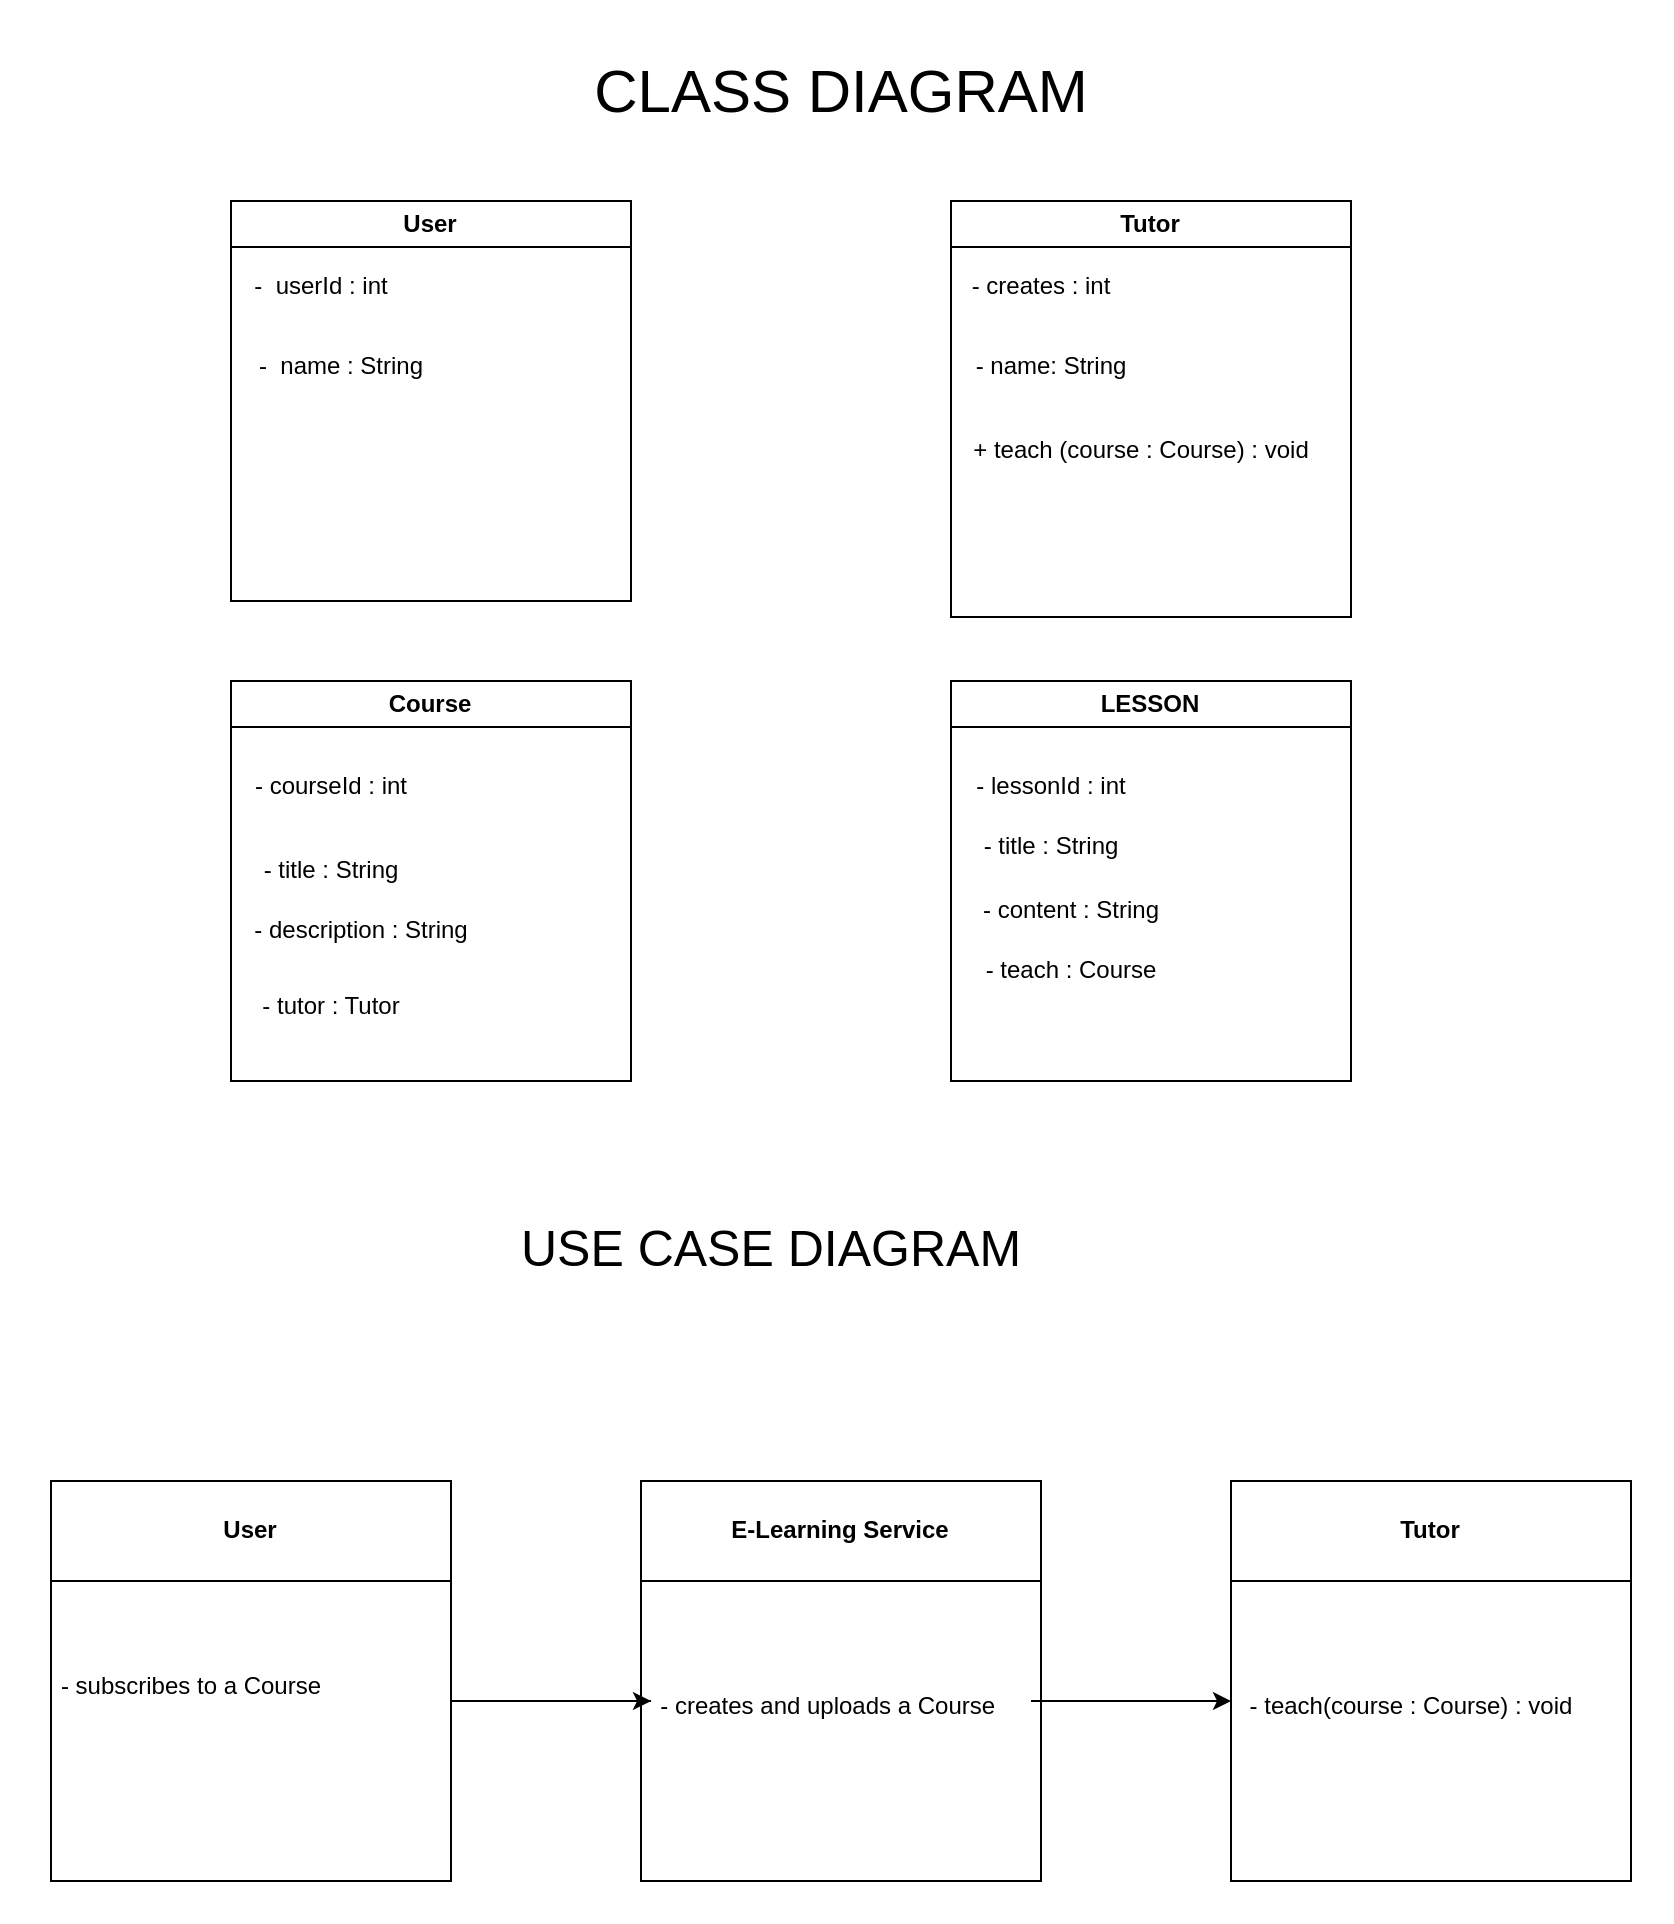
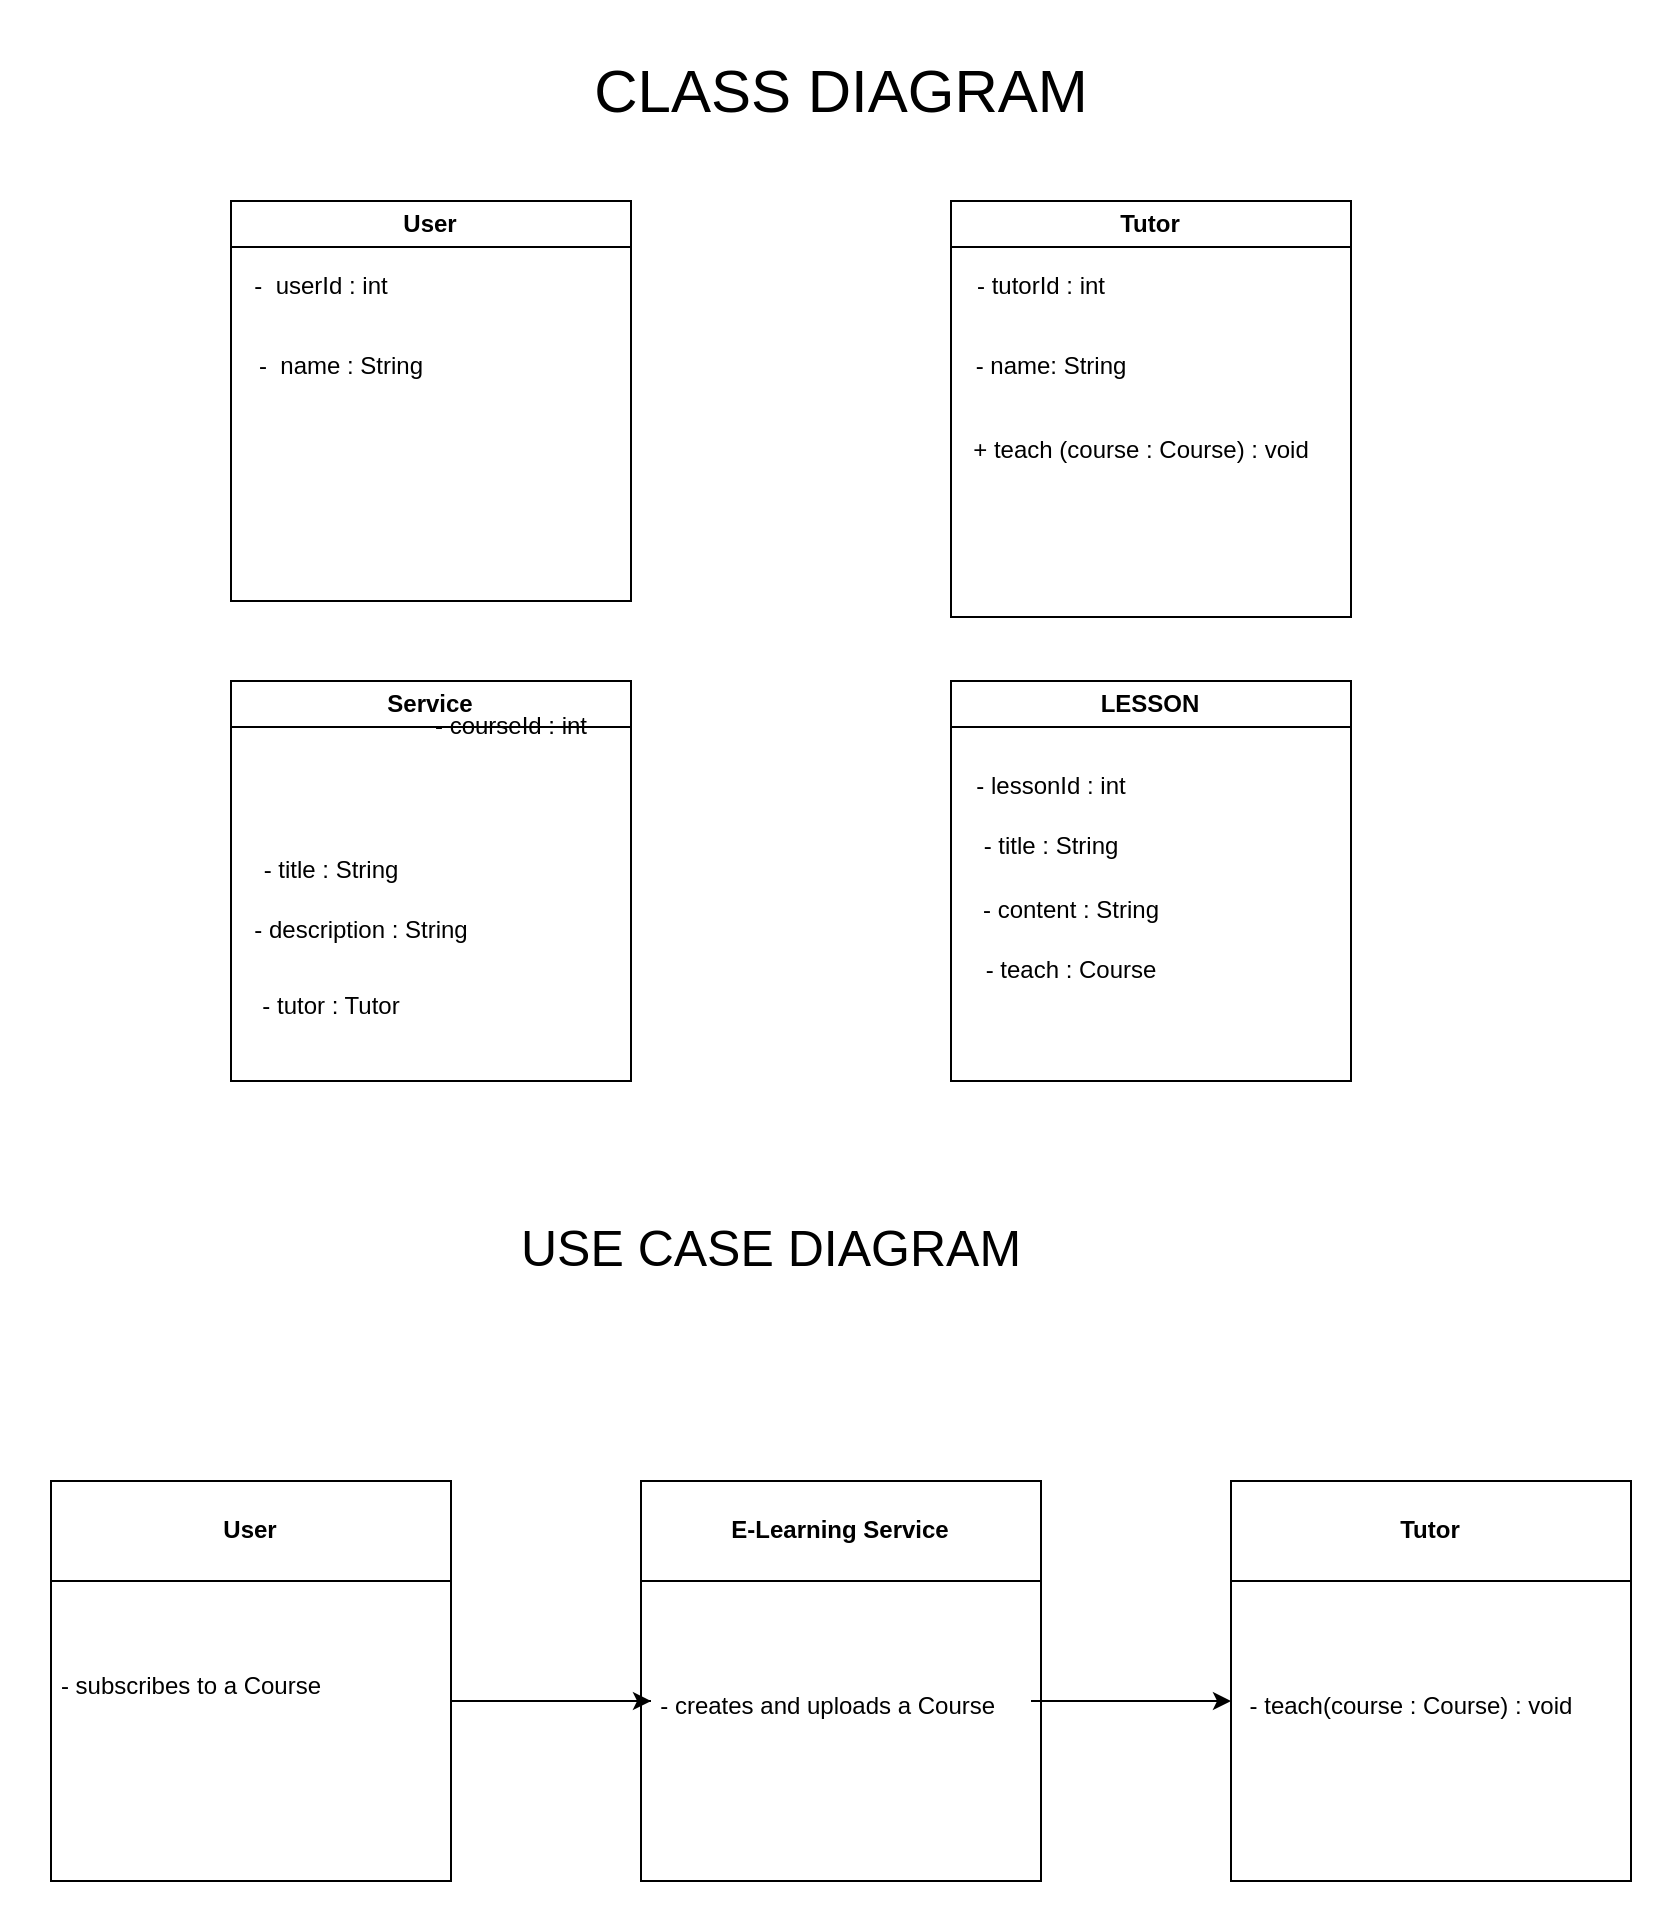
(1042, 287) -> (1042, 287)
(431, 705) -> (431, 705)
(331, 787) -> (511, 727)
